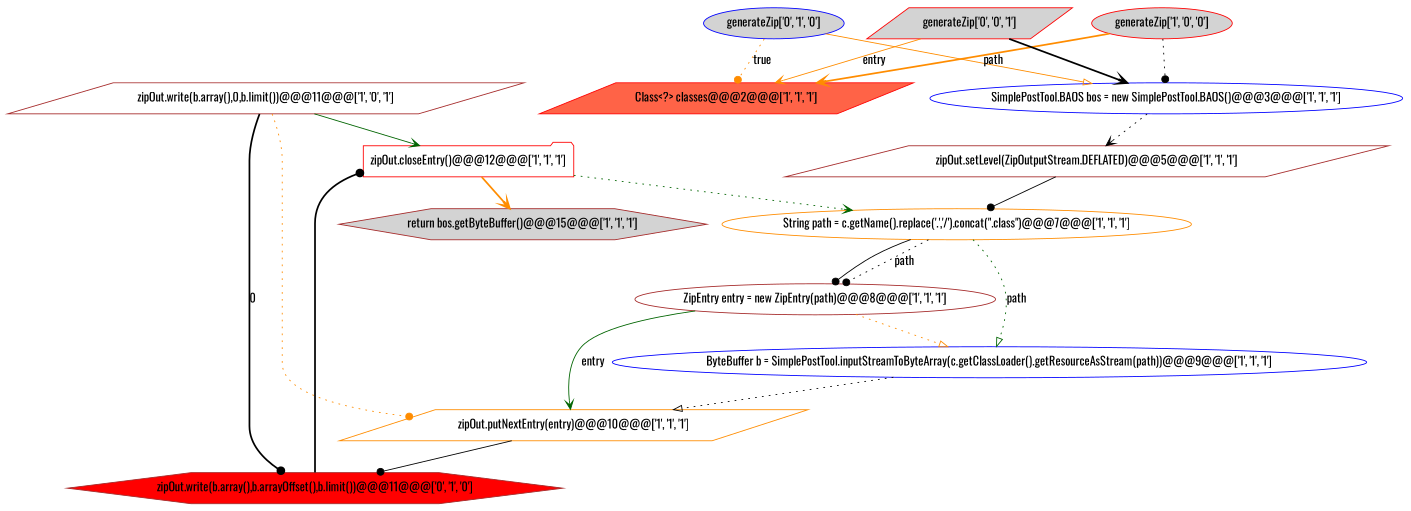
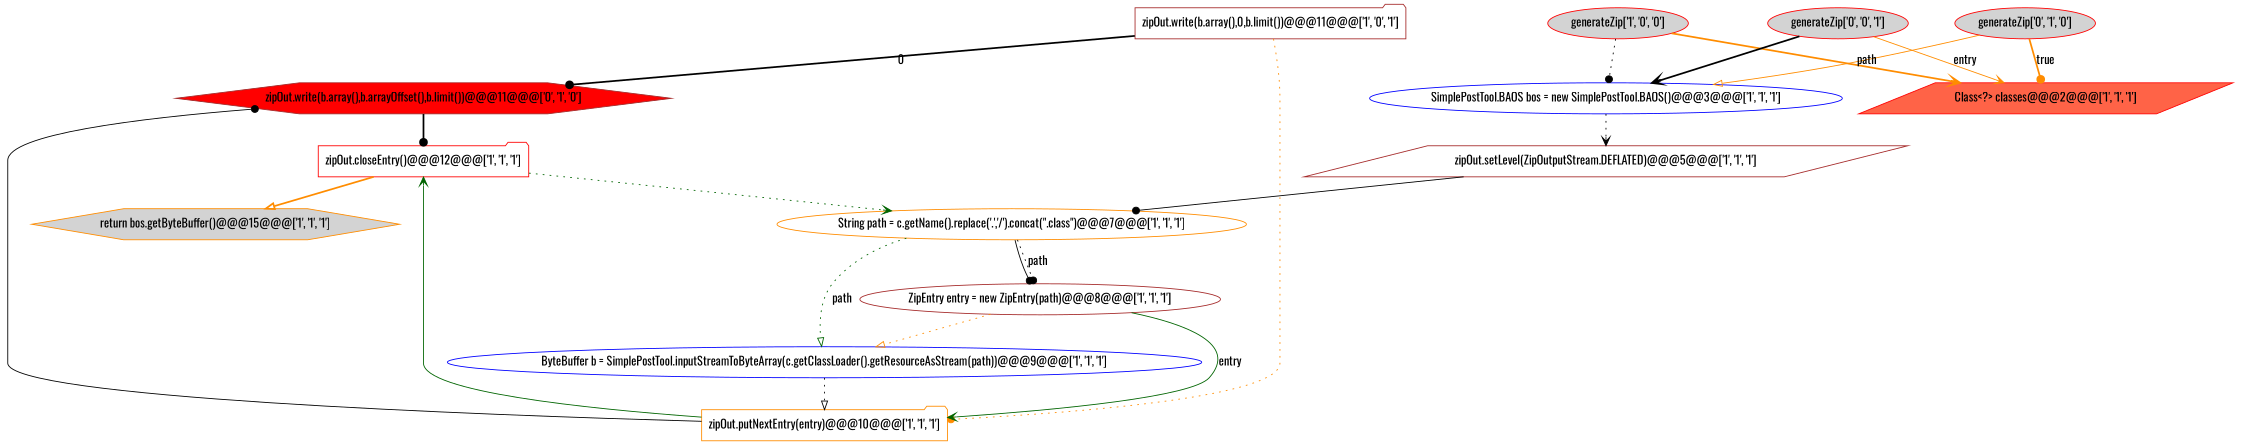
(774, 23) -> (2025, 23)
(970, 23) -> (1838, 23)
(752, 58) -> (2035, 57)
(266, 98) -> (1270, 23)
(363, 128) -> (471, 388)
(493, 190) -> (324, 191)
(523, 224) -> (216, 224)
(574, 425) -> (825, 425)
